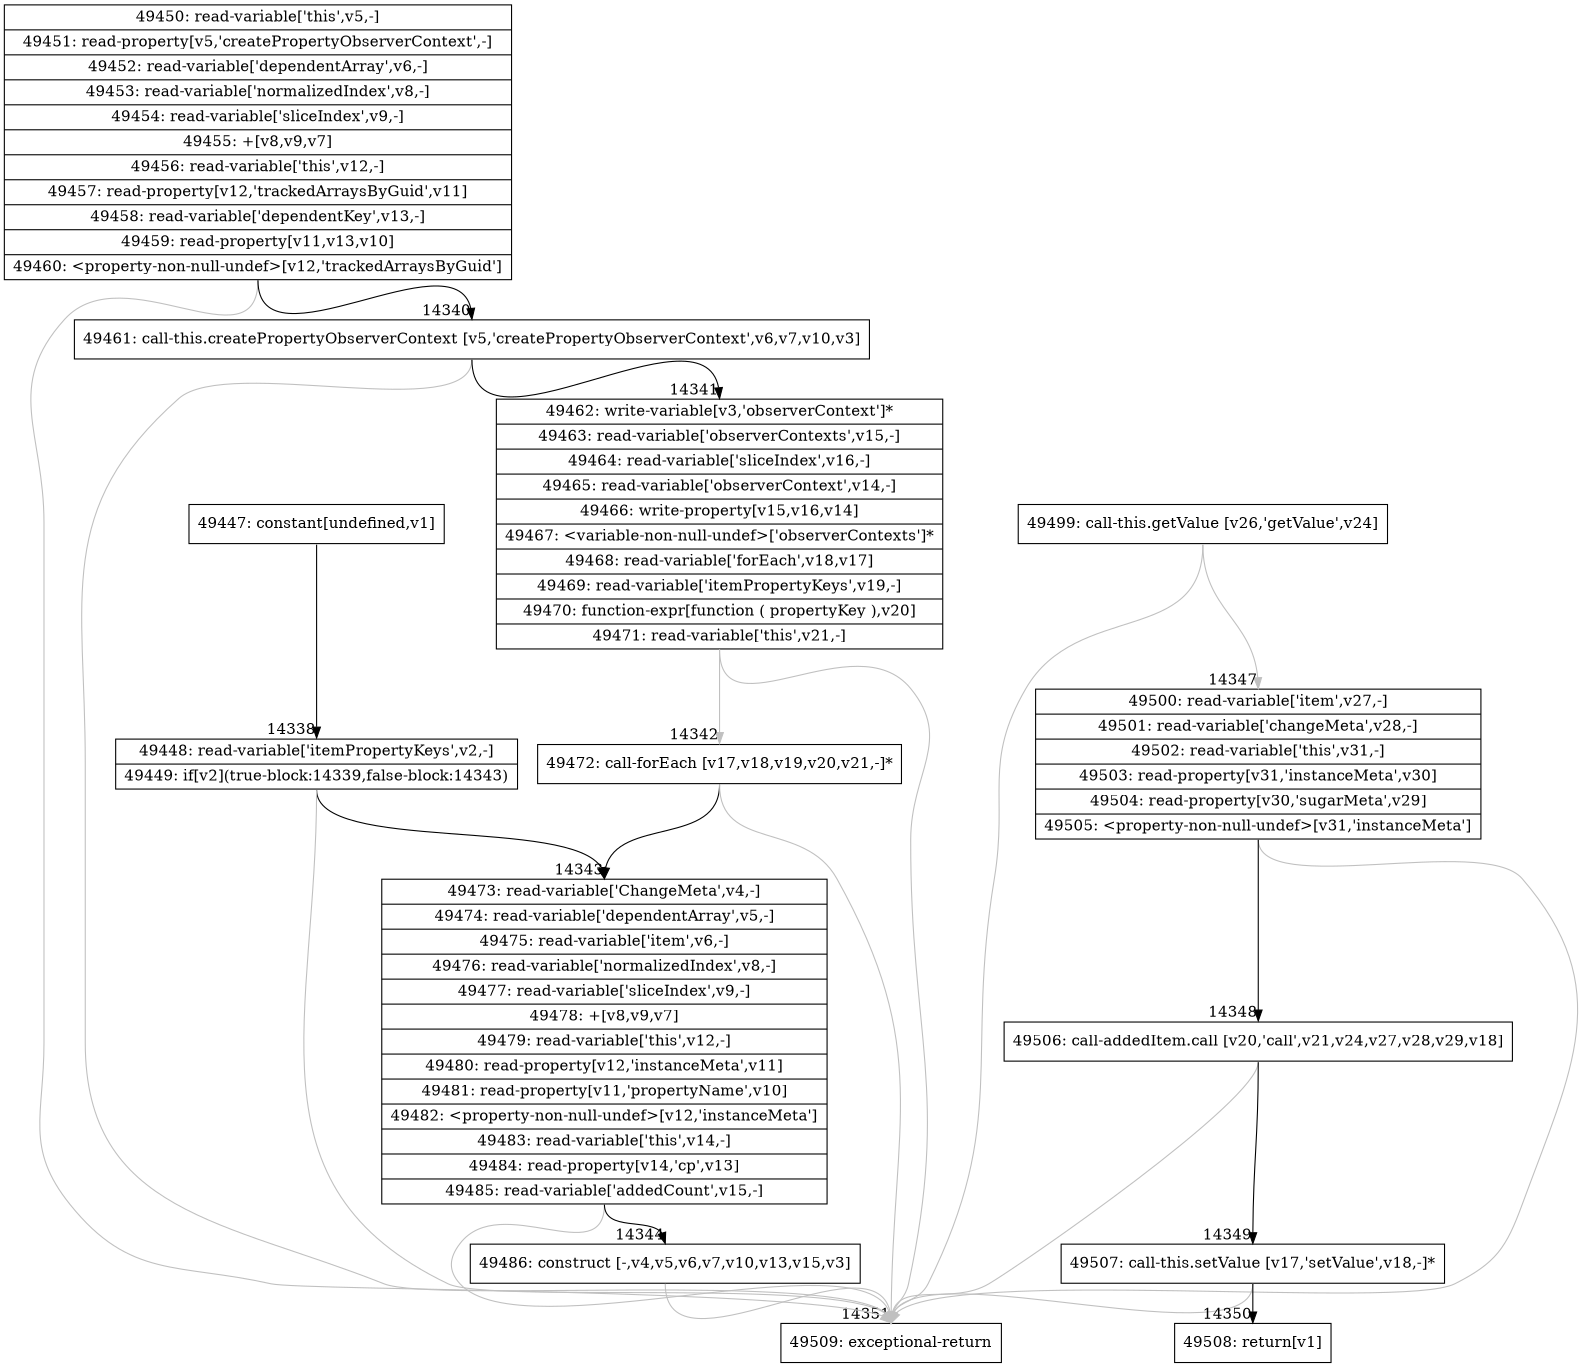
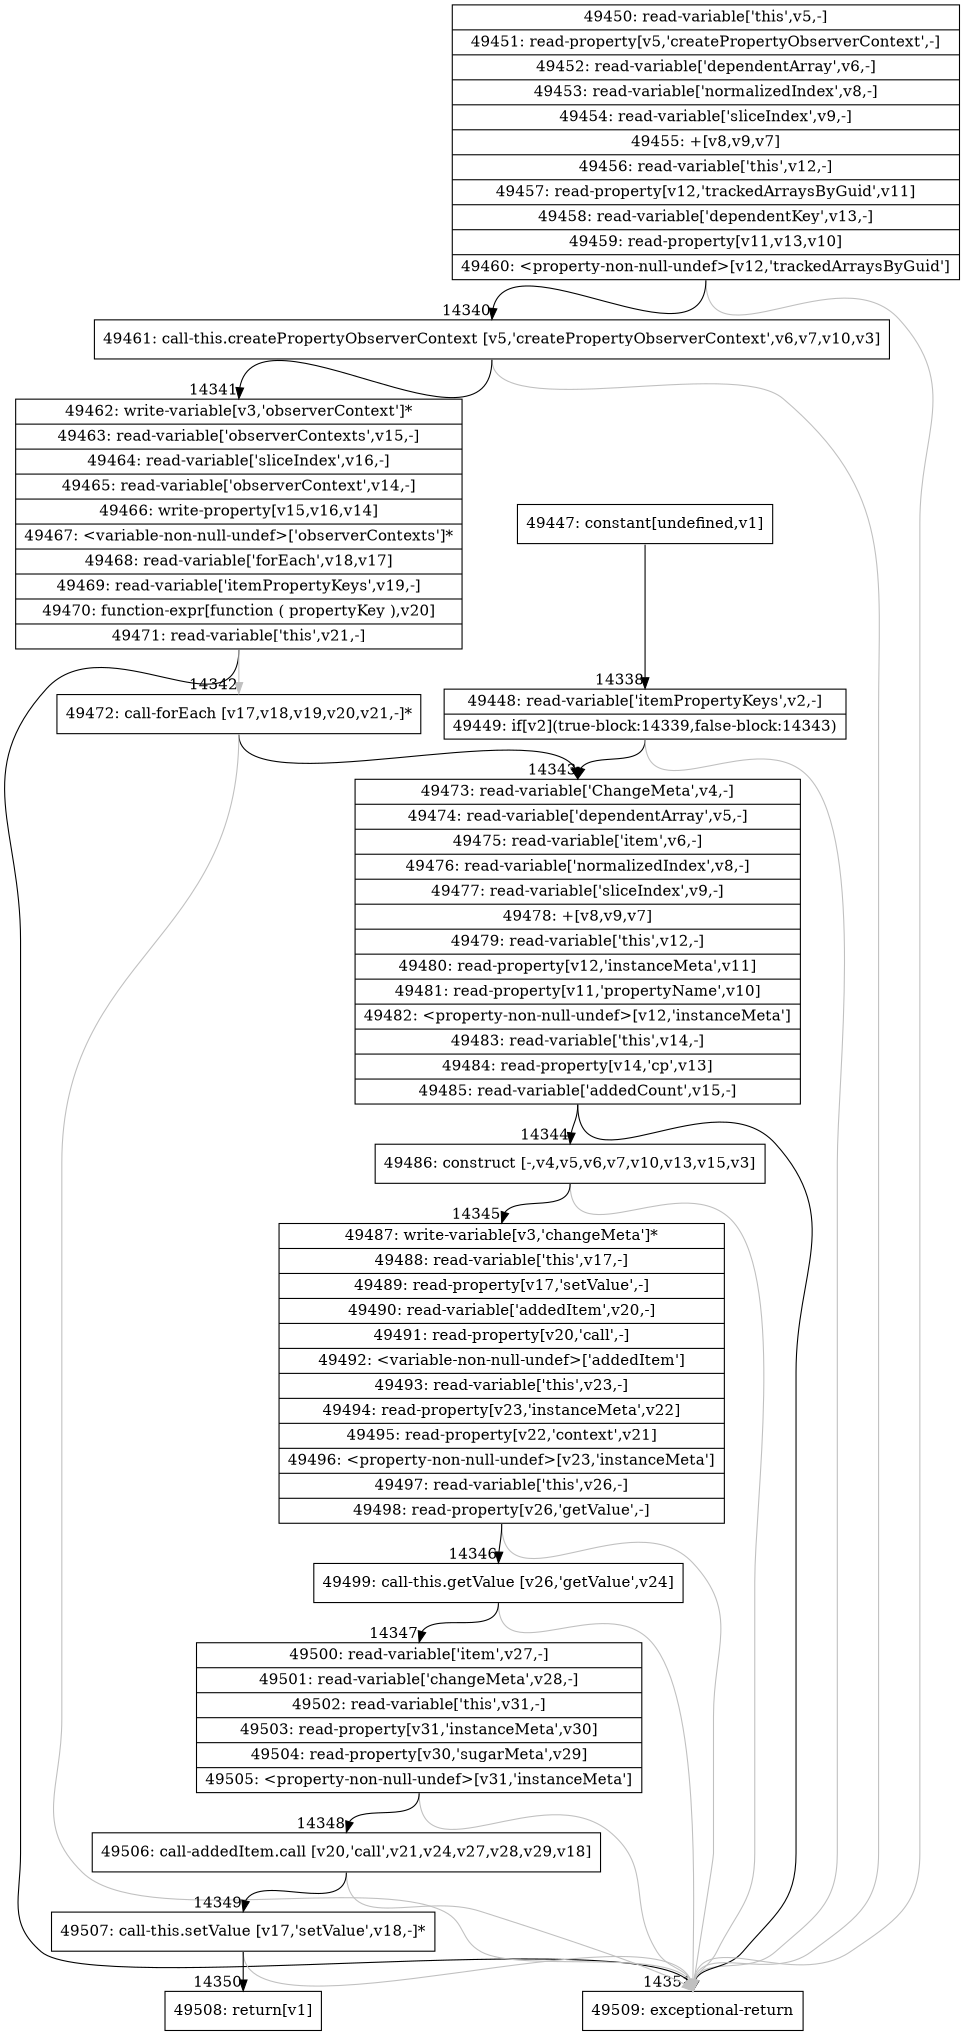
(1227, 612) -> (464, 1623)
(912, 890) -> (21, 1533)
(571, 1305) -> (796, 1466)
none -> (502, 1373)
